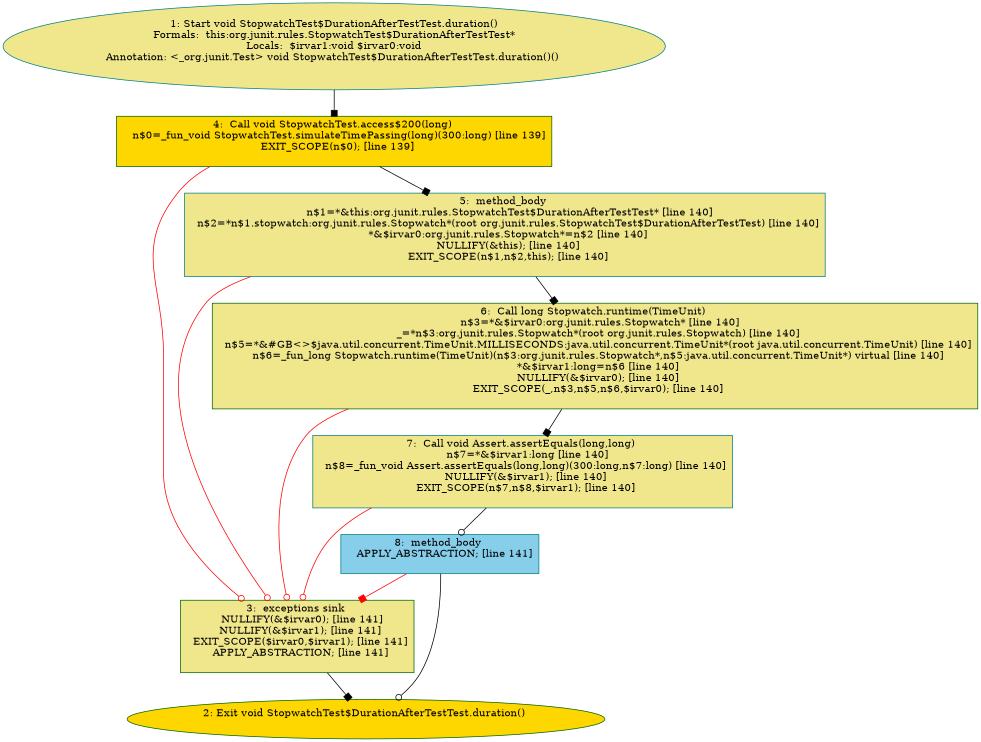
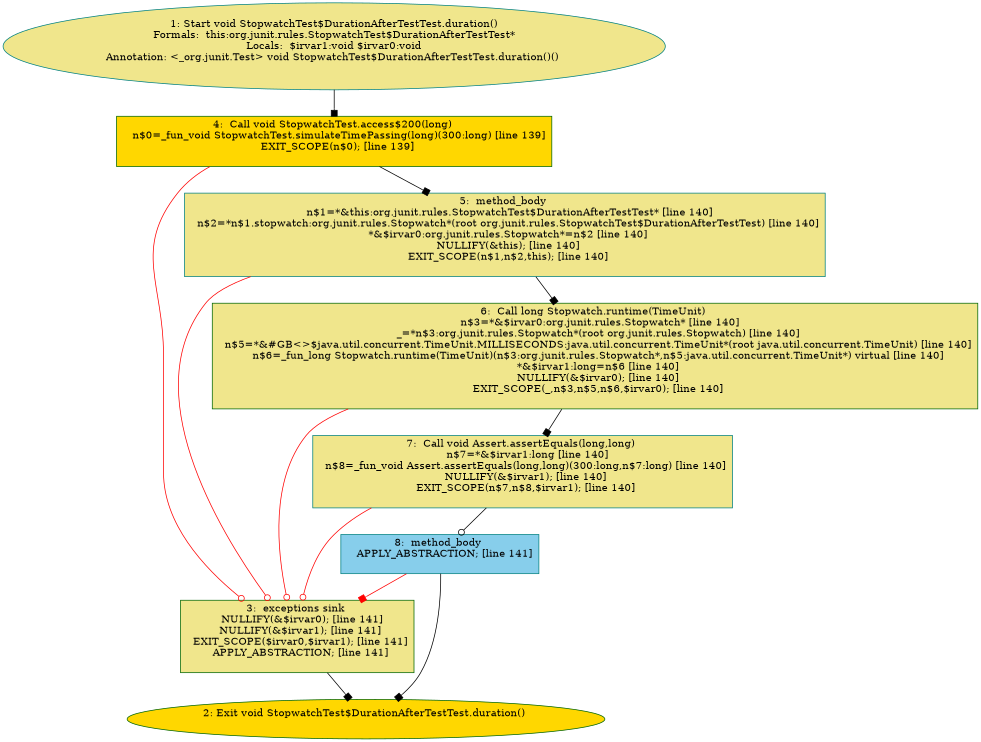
(434, 639) -> (434, 638)
